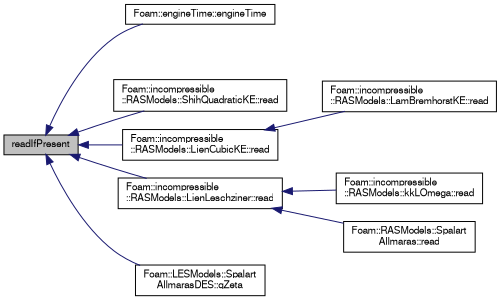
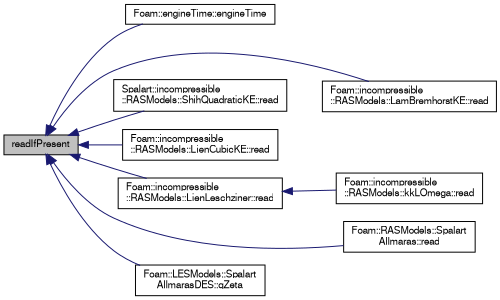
(200, 95) -> (200, 95)
(310, 119) -> (200, 54)
(313, 217) -> (186, 240)
